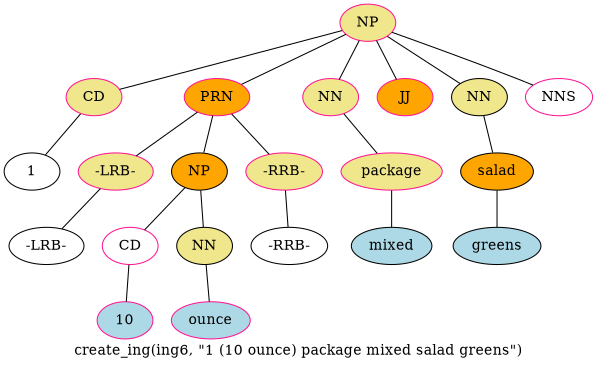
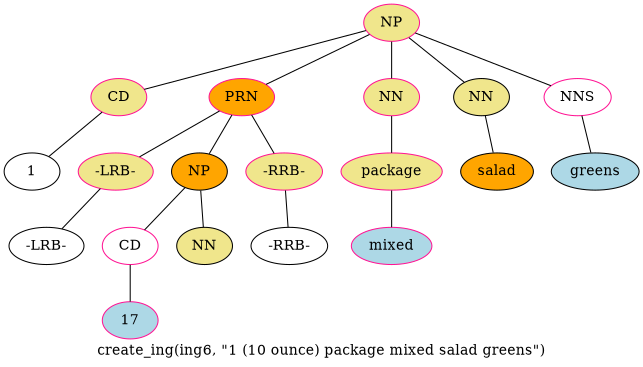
(405, 97) -> none
(497, 209) -> (586, 134)
(392, 246) -> (392, 246)
(125, 320) -> (130, 320)
(211, 320) -> none
